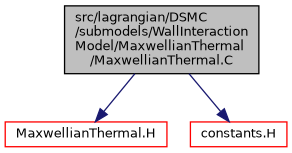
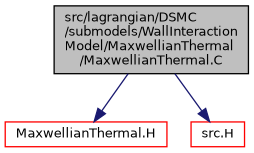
(239, 134) -> (218, 134)
